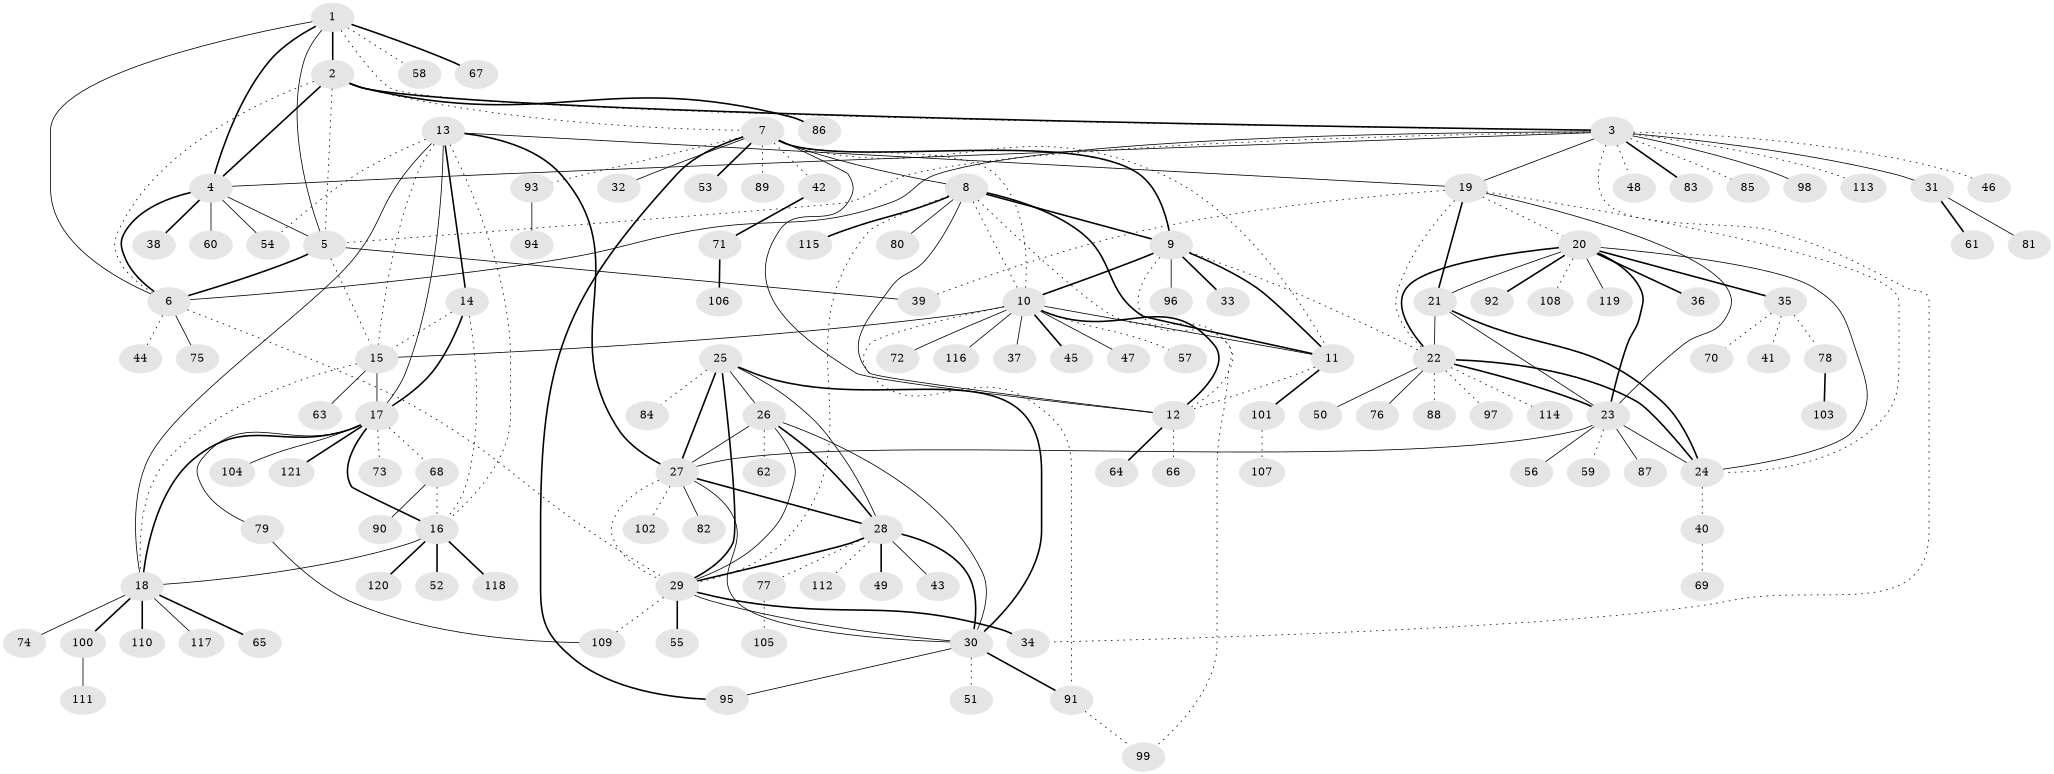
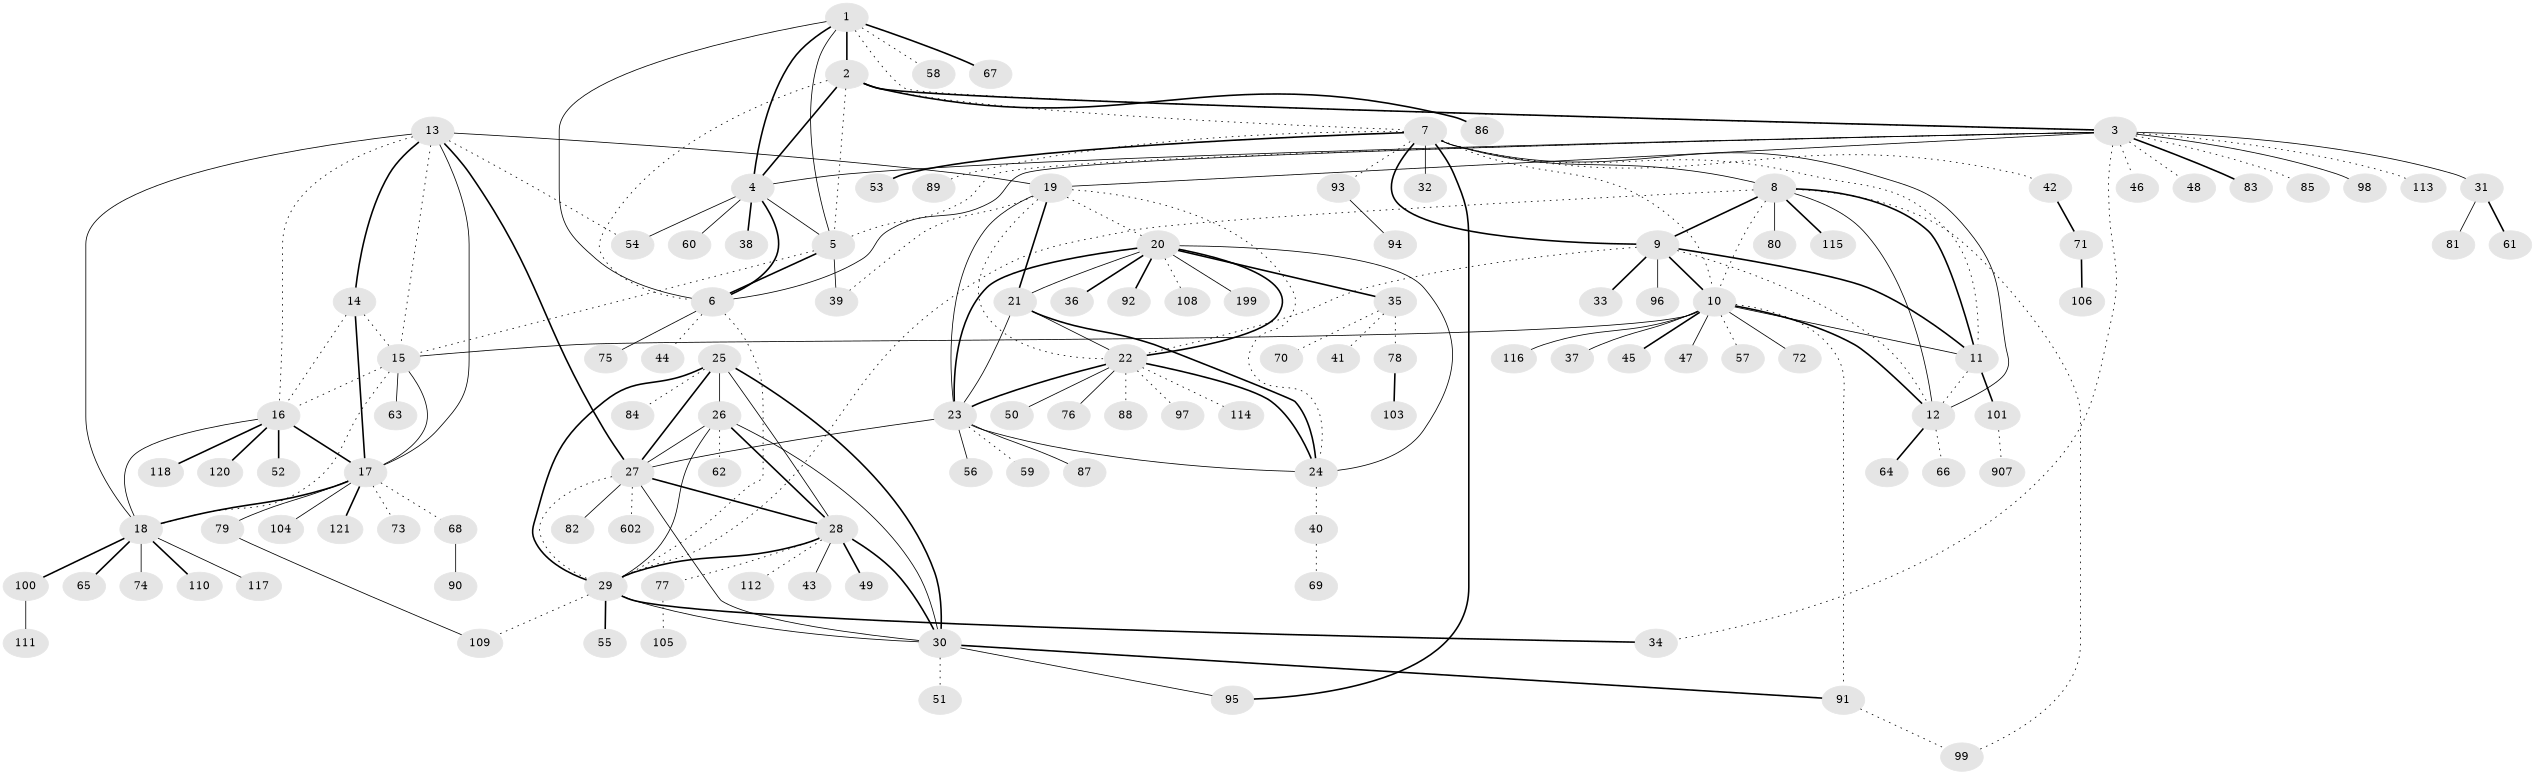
(1610, 302) -> (1247, 302)
(1262, 473) -> (2002, 473)
(437, 501) -> (339, 387)
(646, 529) -> (631, 529)
